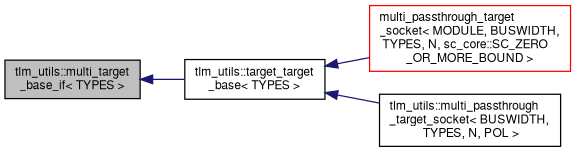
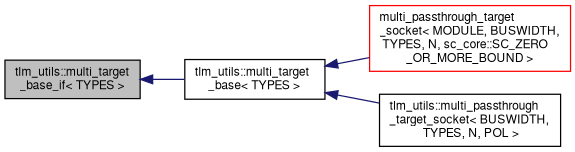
(255, 79) -> (255, 79)
